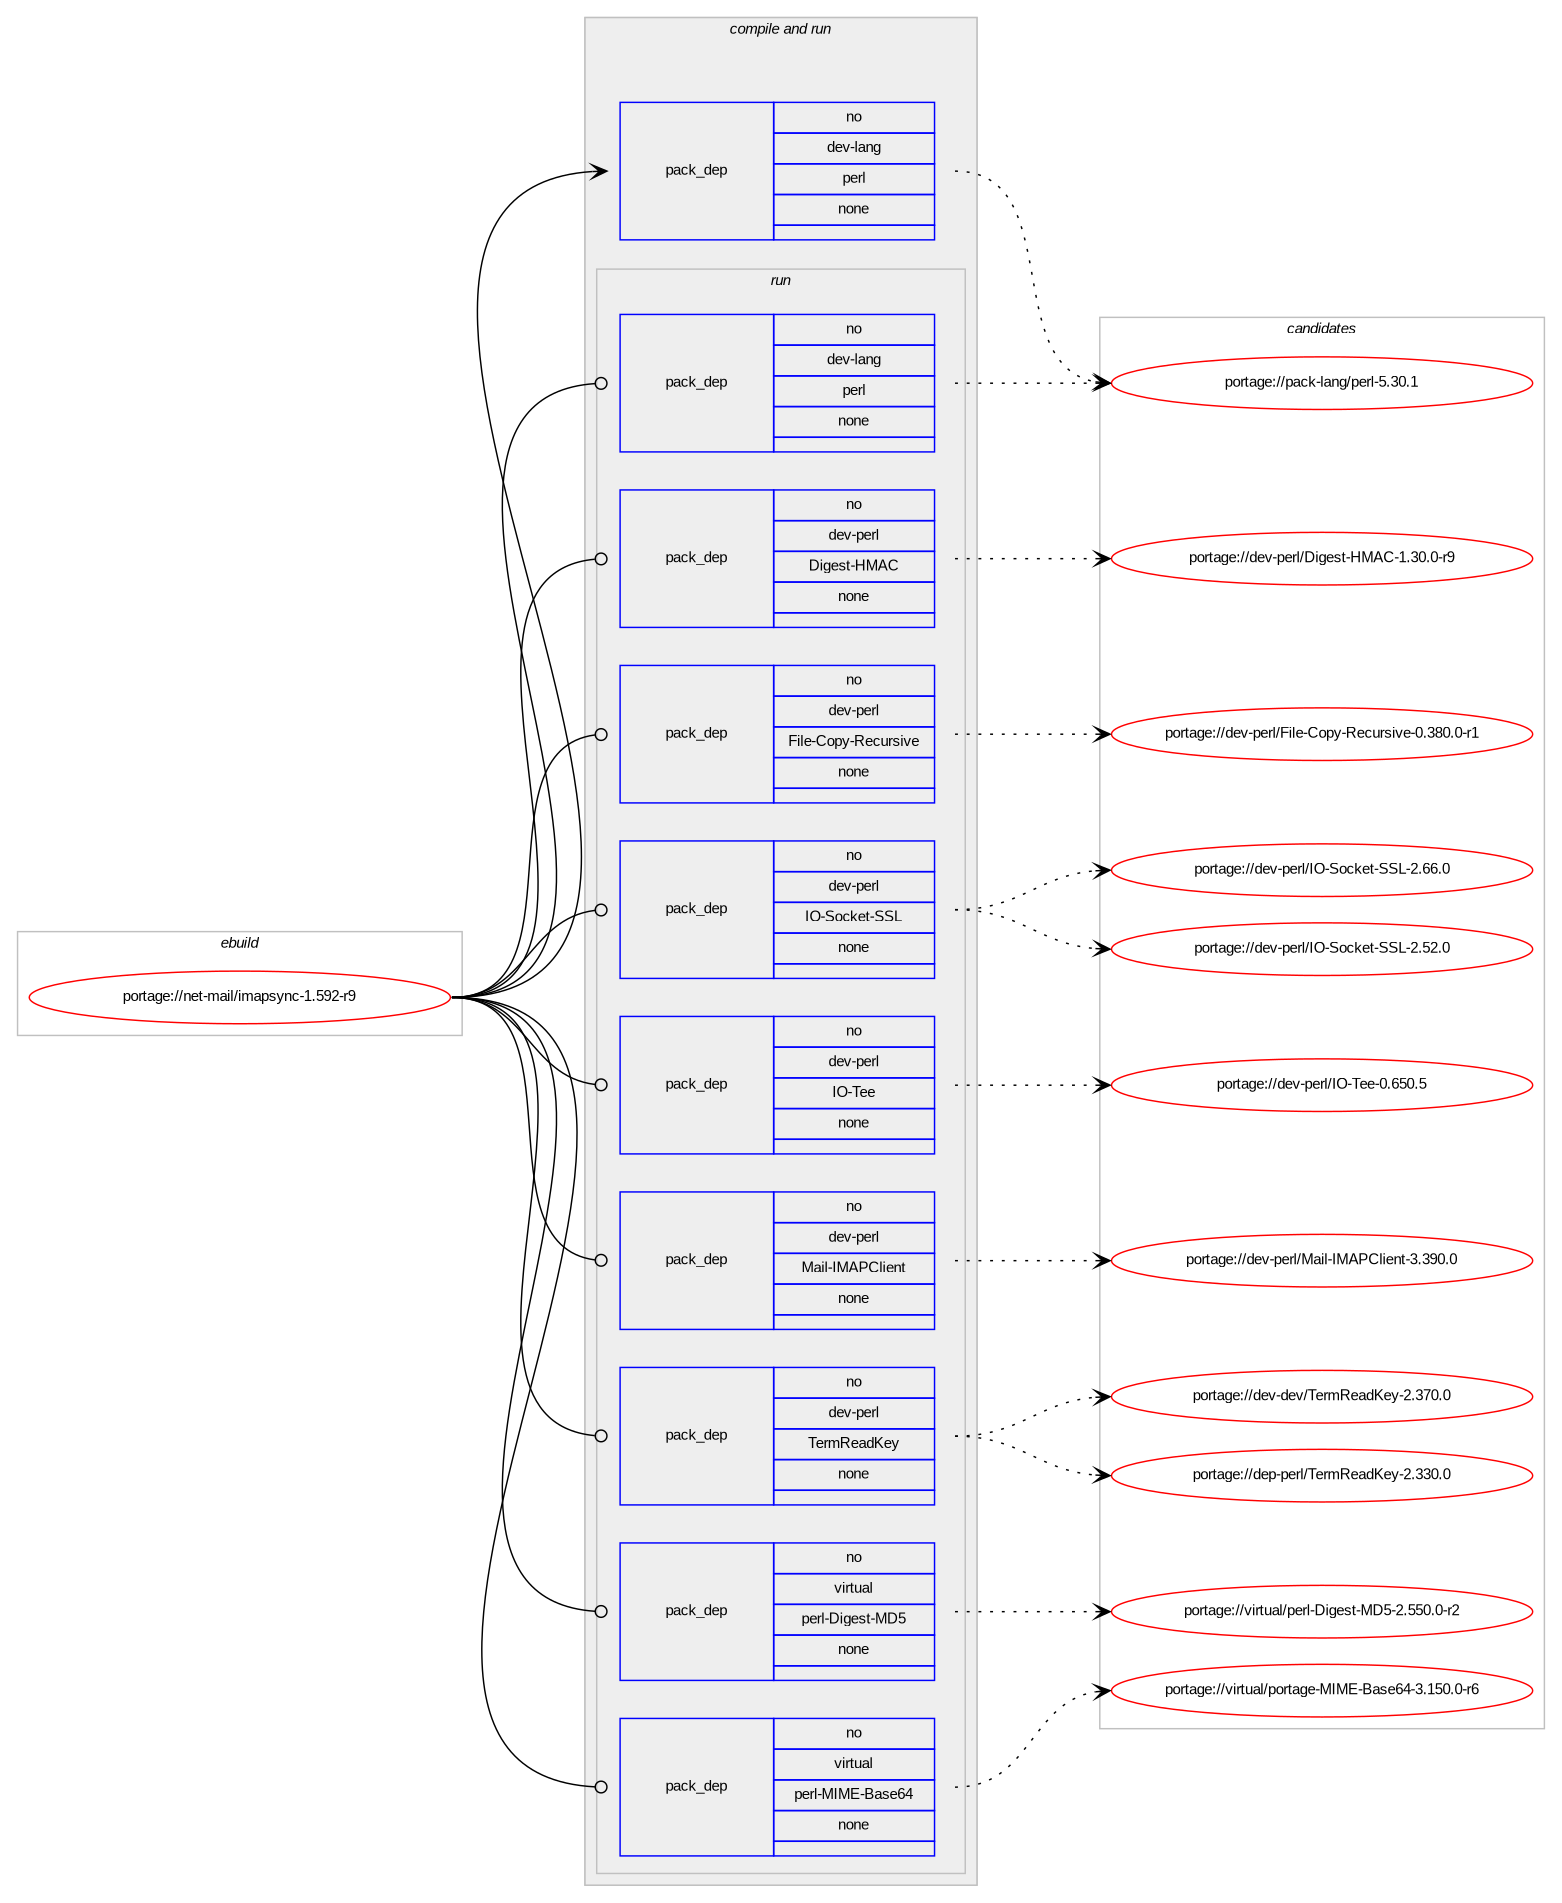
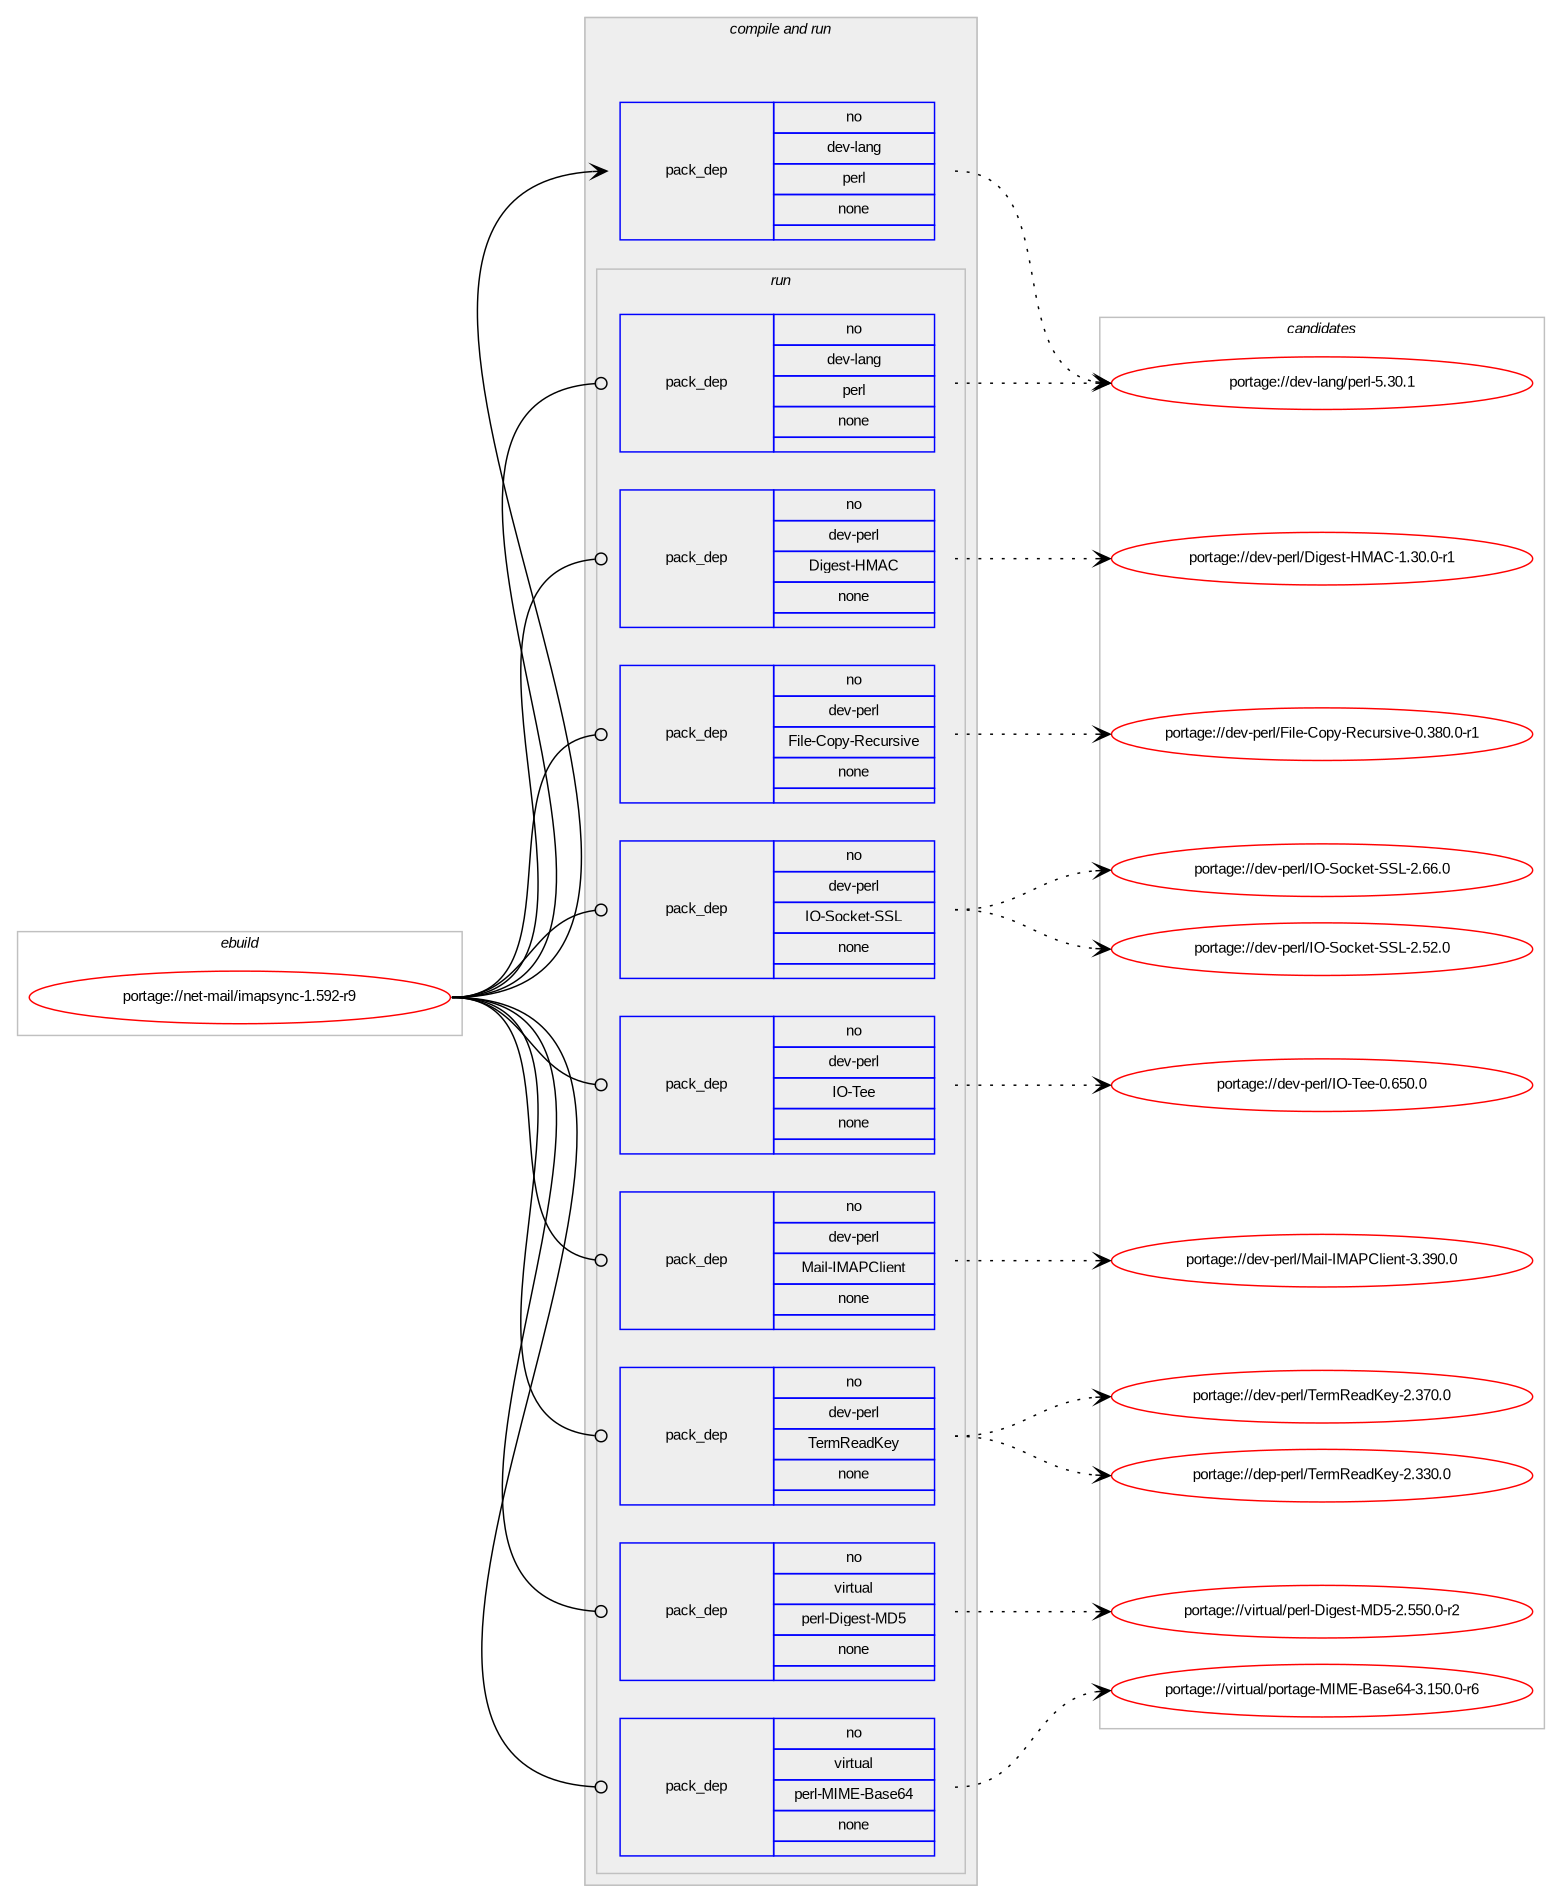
(1322, 383) -> (1322, 383)
(1322, 559) -> (1322, 559)
(1322, 1085) -> (1322, 1085)
(1322, 1397) -> (1322, 1397)
